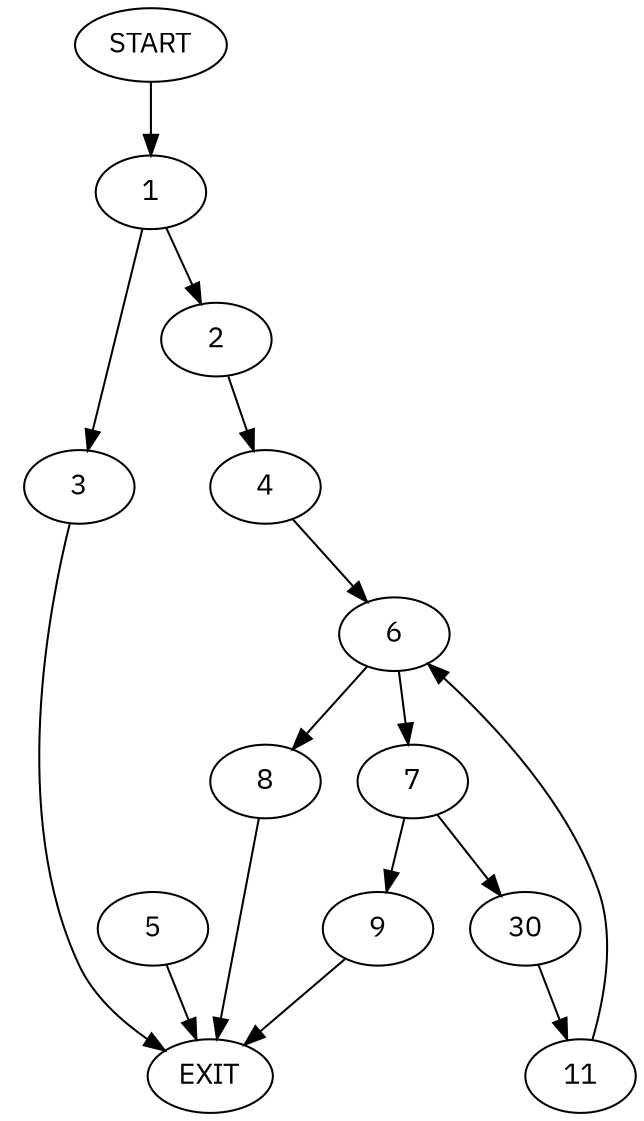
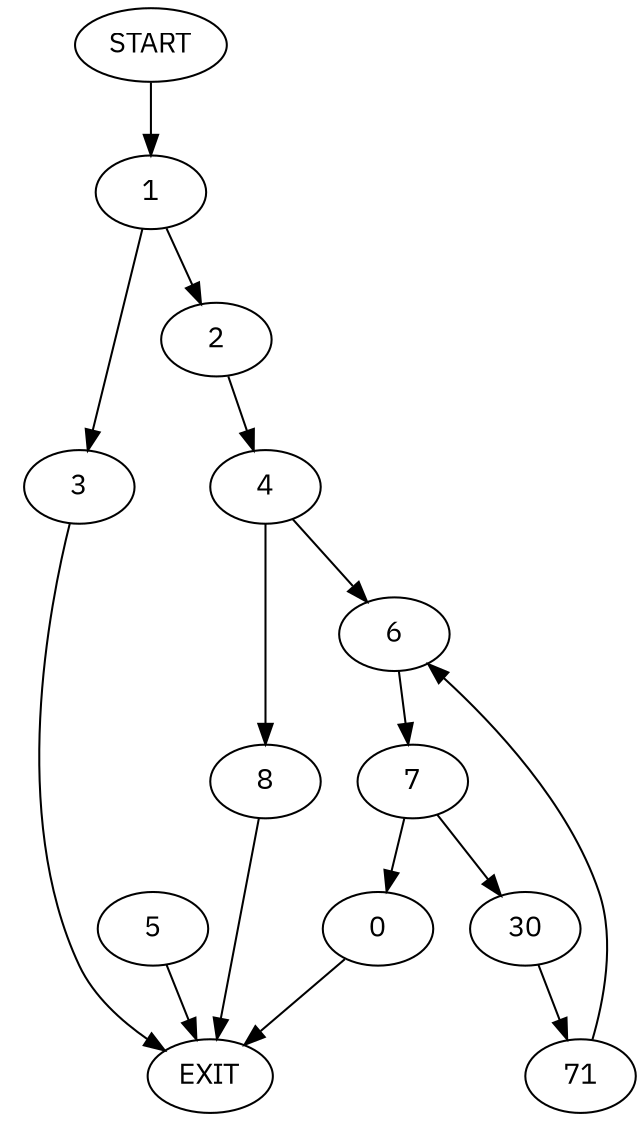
(337, 700) -> (265, 624)
(378, 929) -> (378, 929)
(581, 1076) -> (581, 1076)
